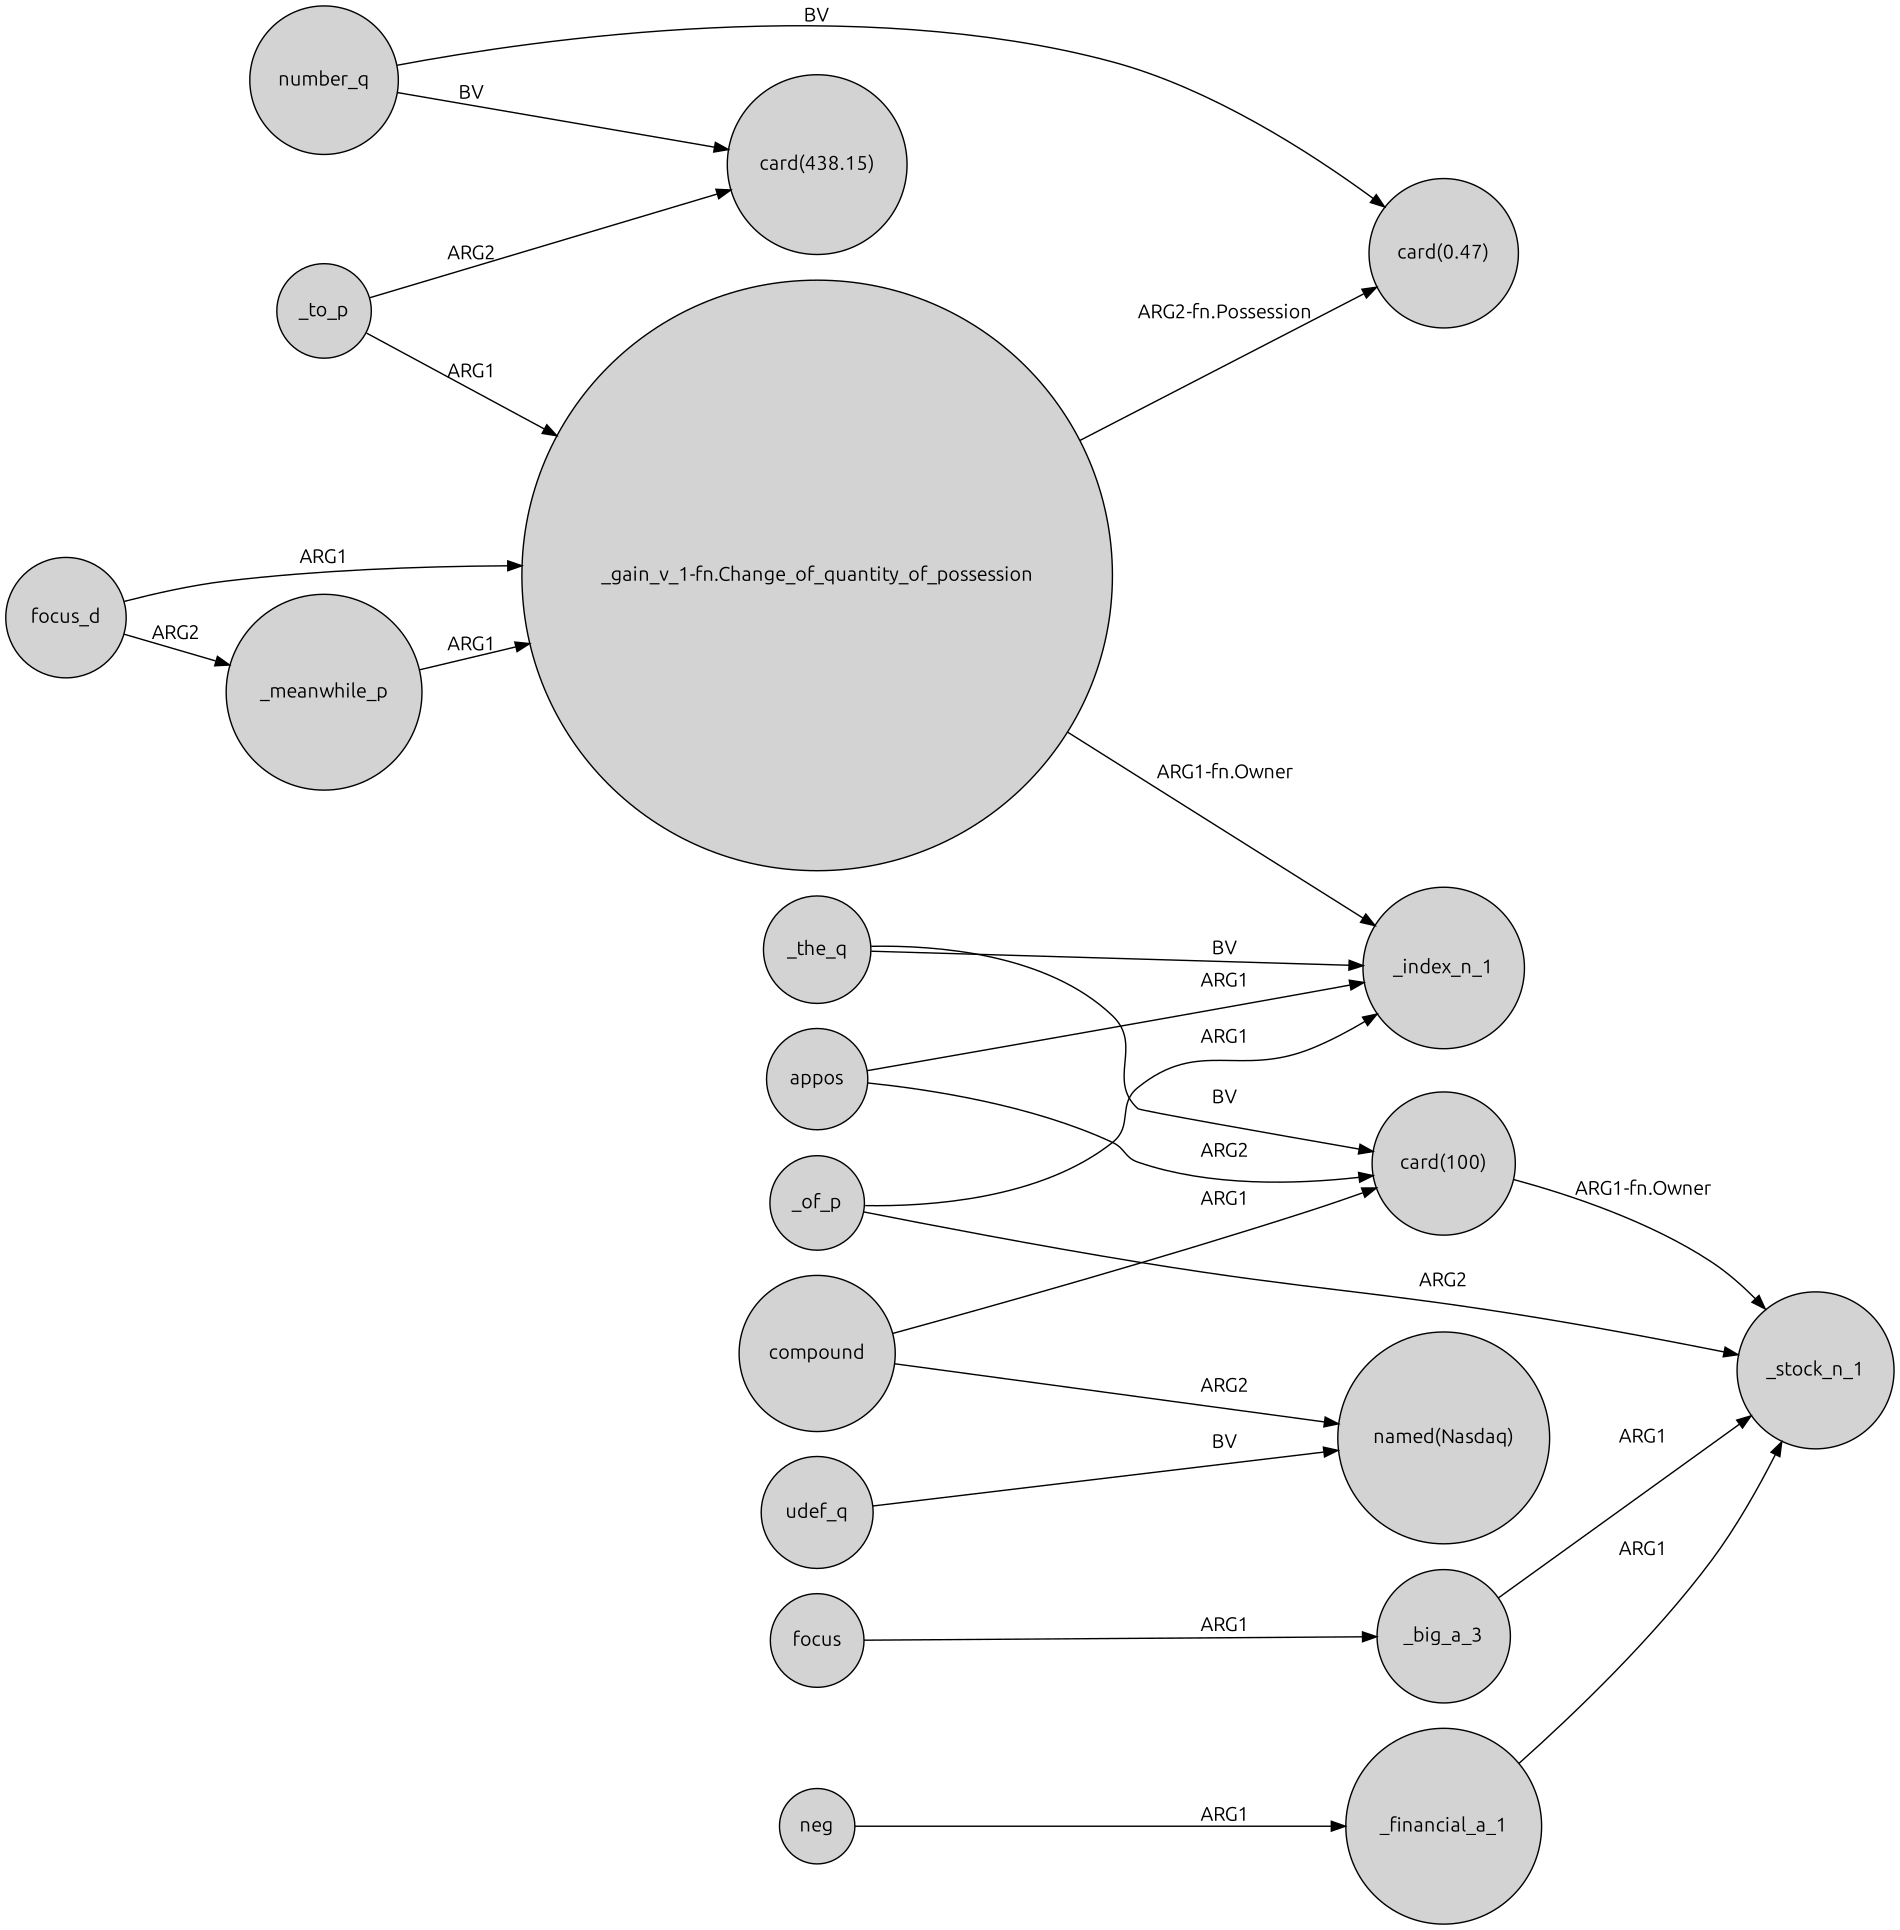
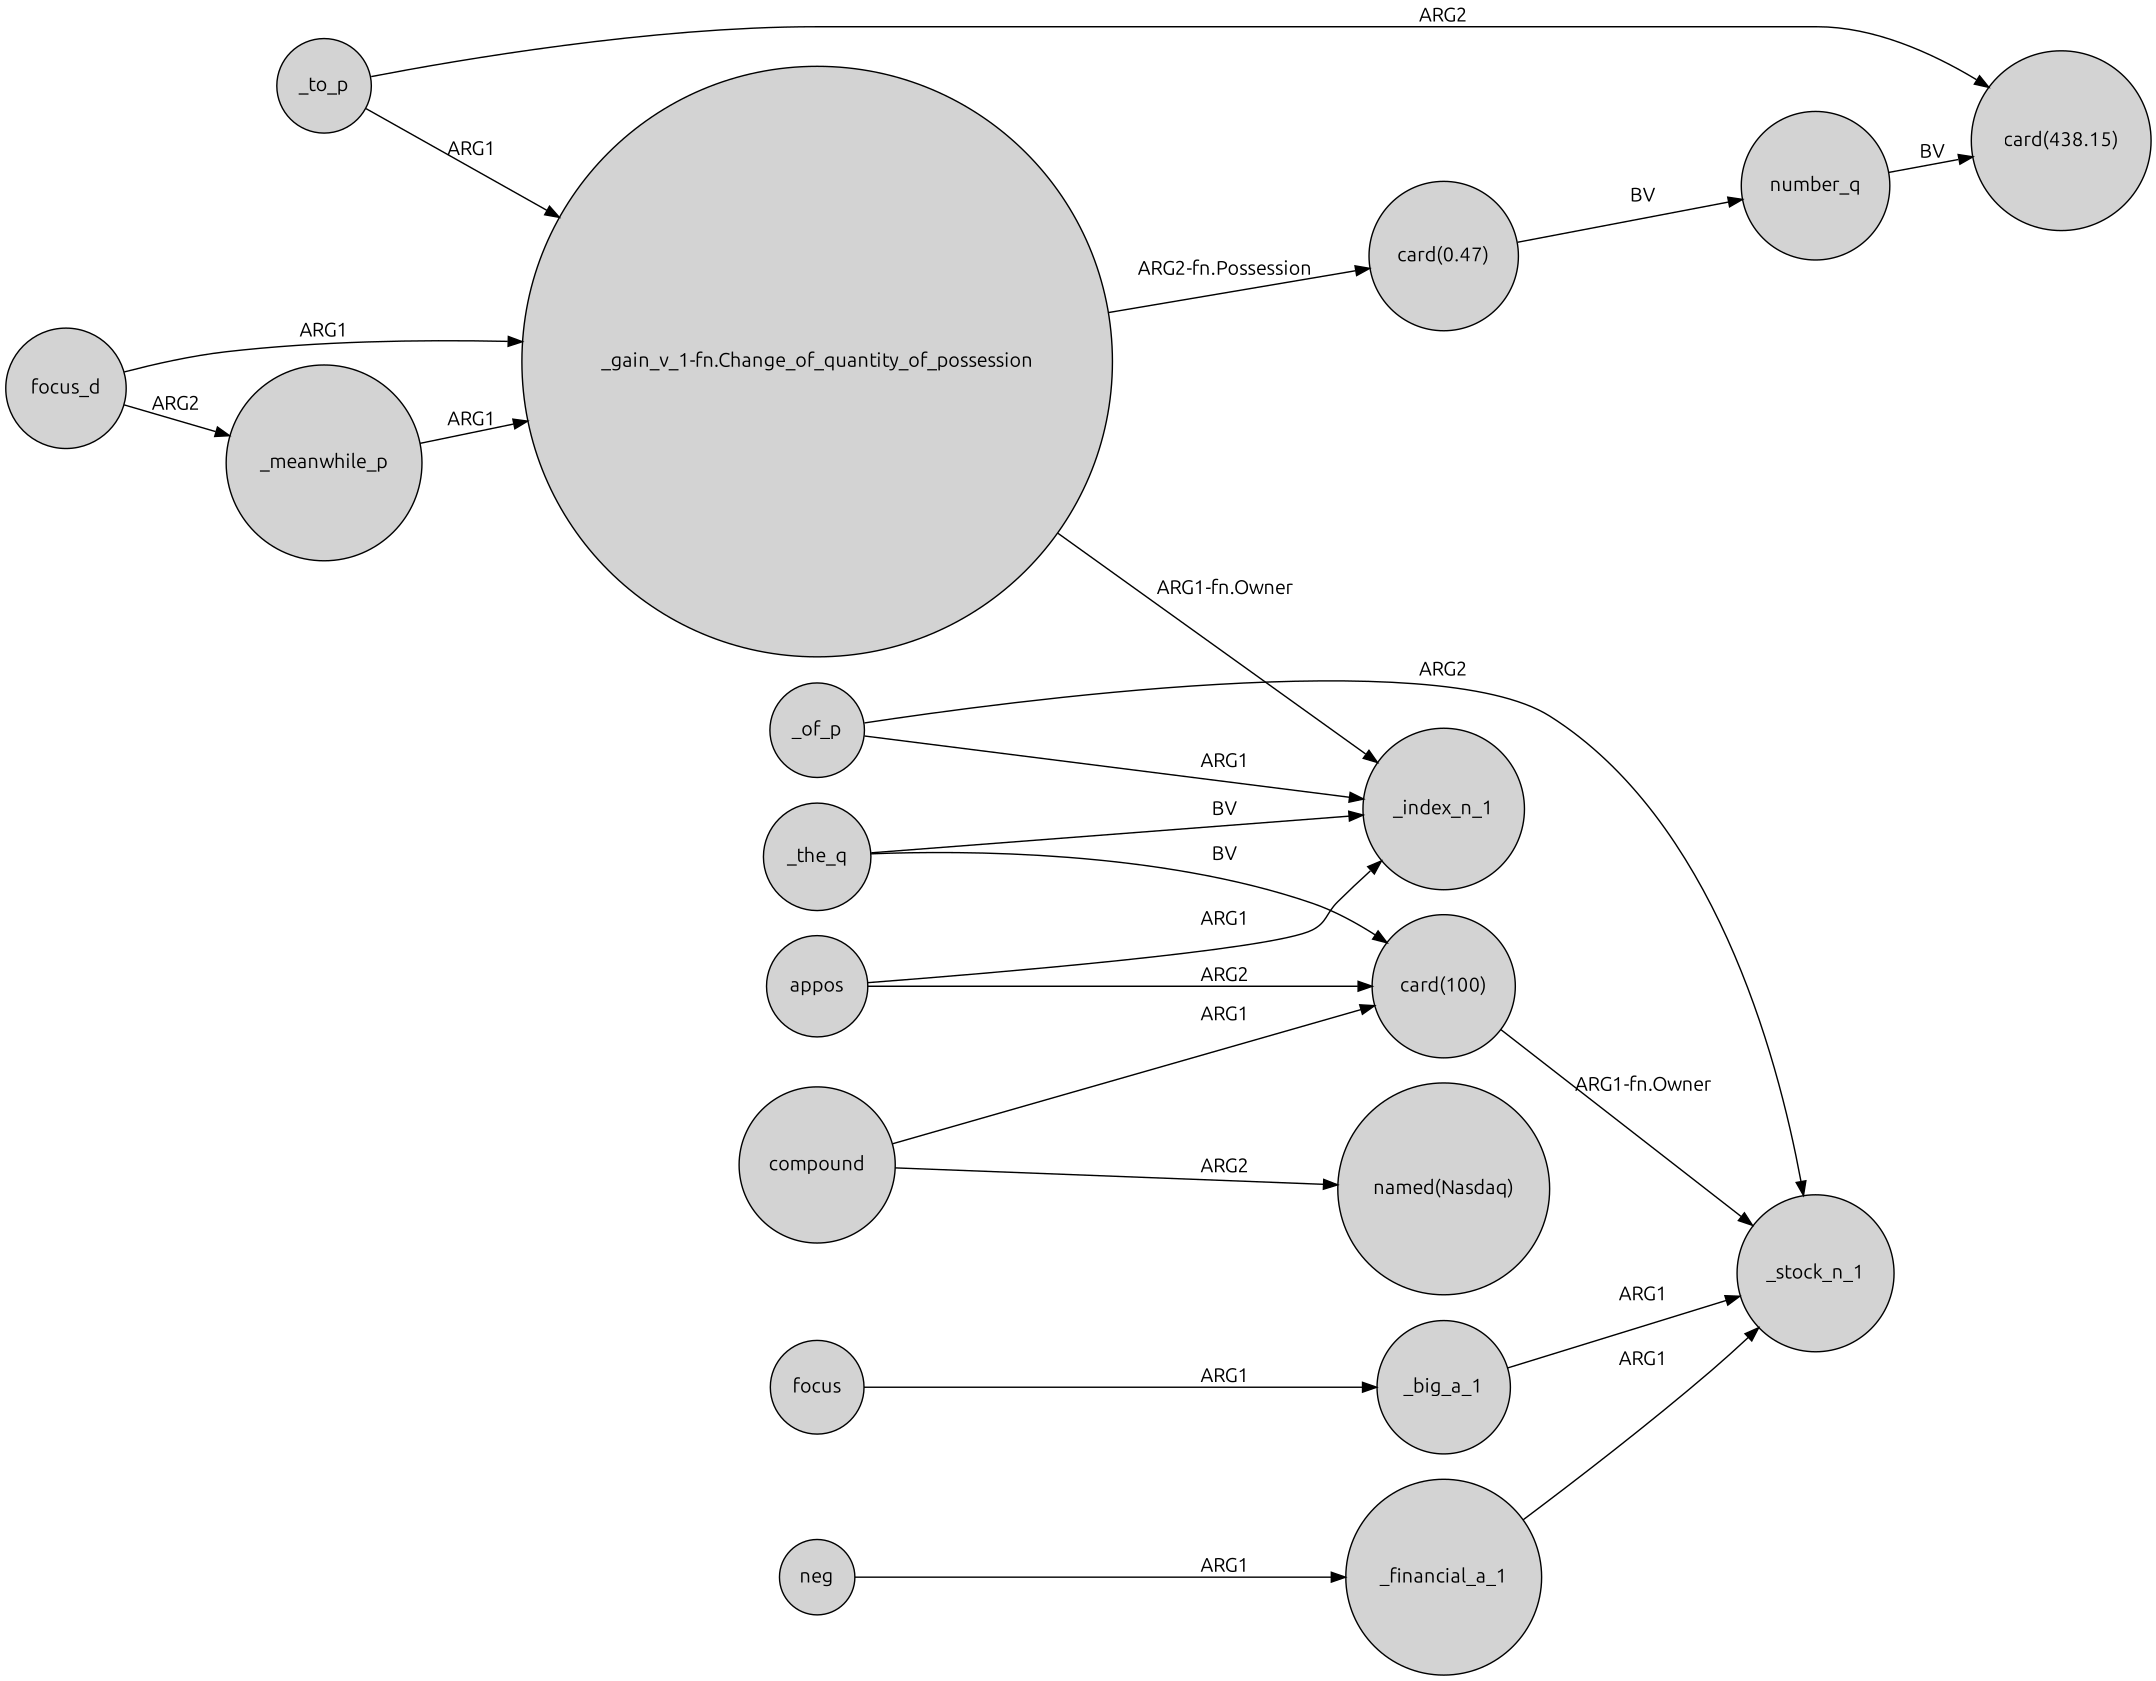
(903, 29) -> (1623, 222)
(817, 1512) -> none
(1444, 1636) -> (1444, 1387)
